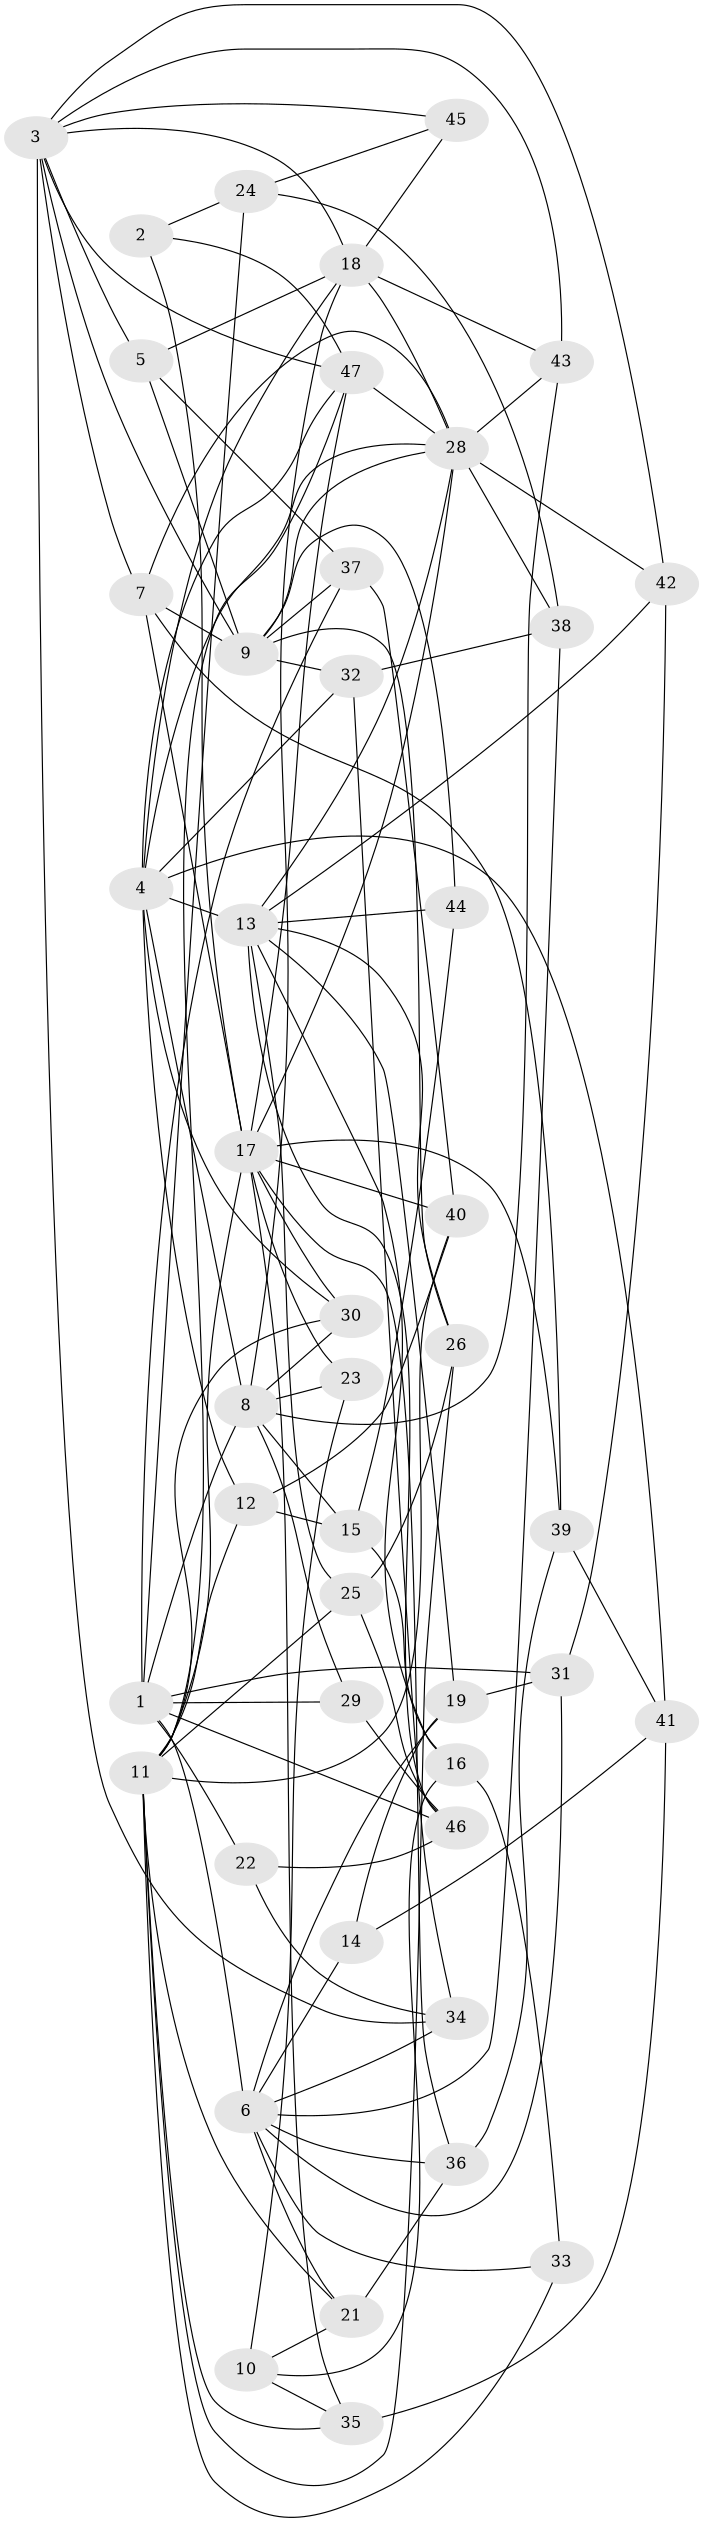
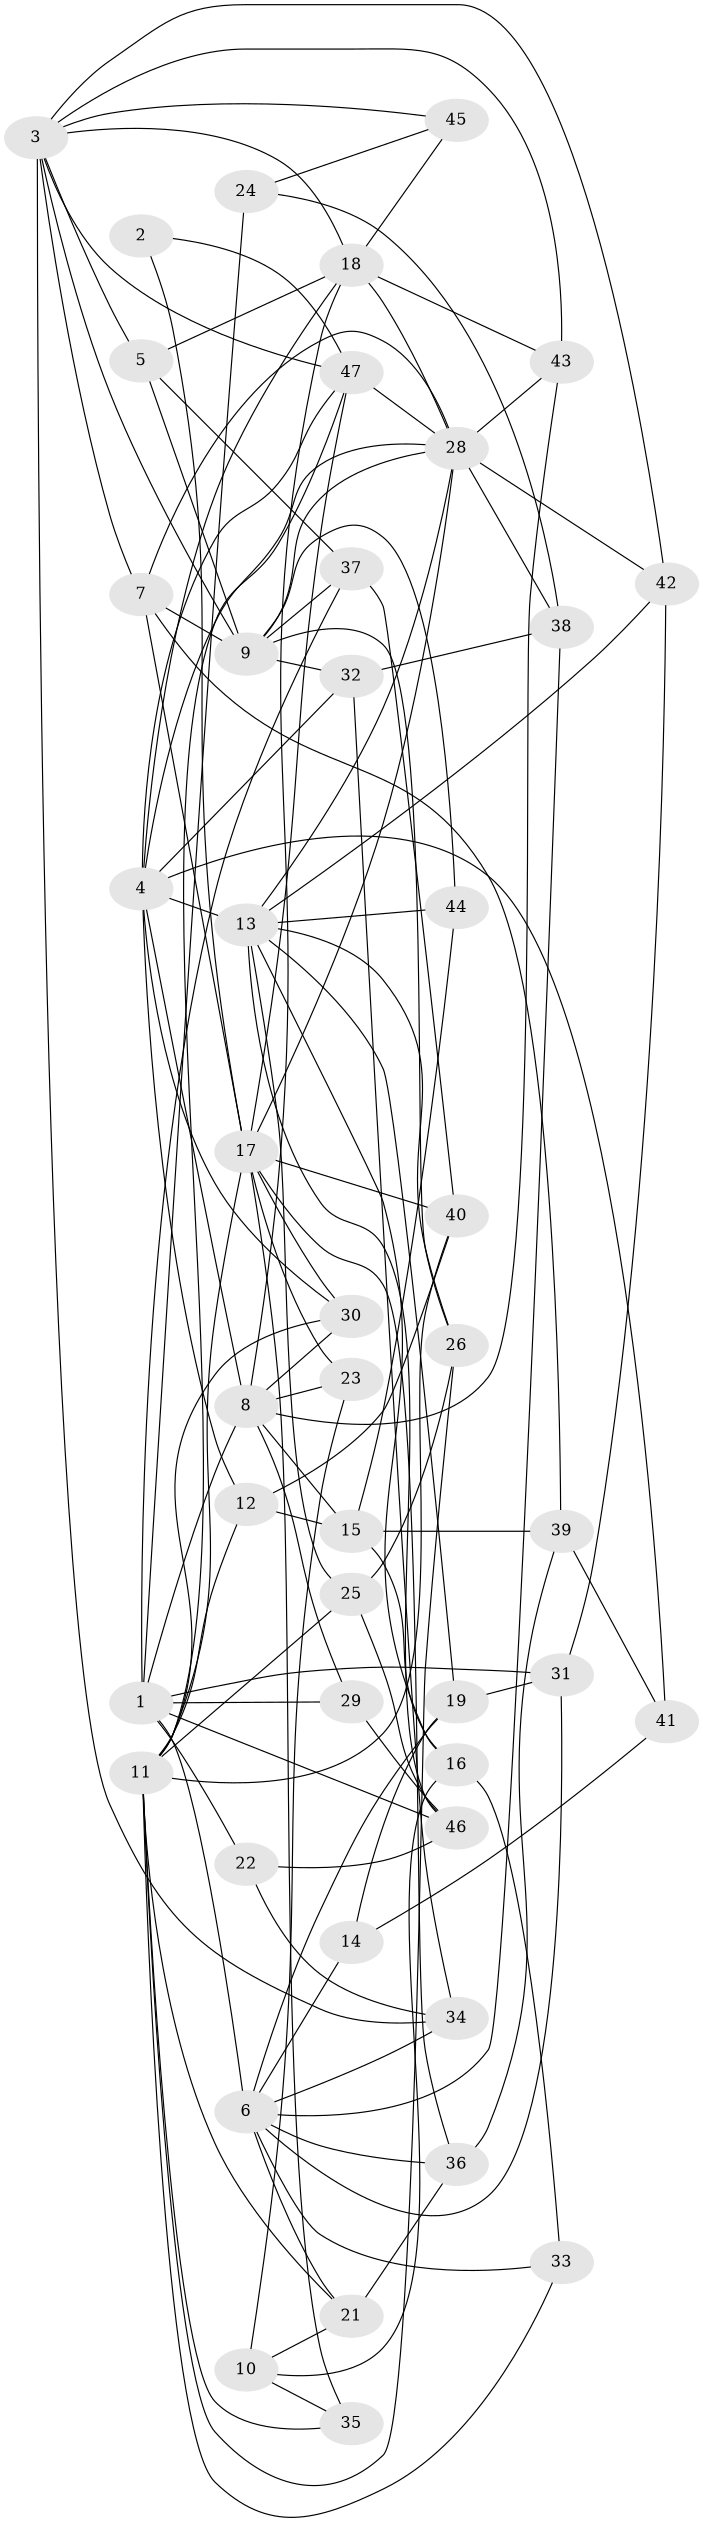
(194, 214) -> none
(510, 1222) -> (457, 1531)
(637, 2146) -> none
